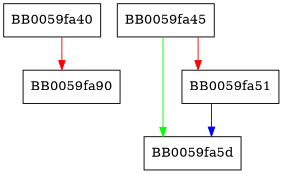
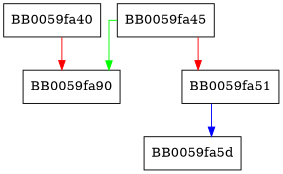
(163, 82) -> (109, 36)
